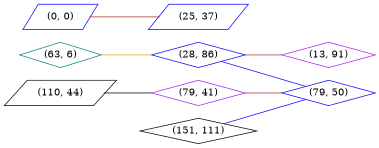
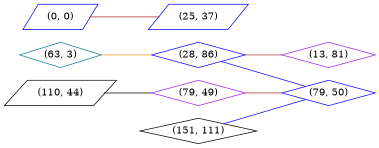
(60, 55) -> (60, 55)
(329, 55) -> (329, 55)
(198, 93) -> (198, 93)
